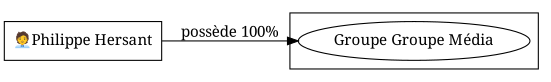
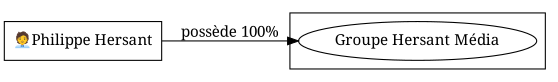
(414, 41) -> (418, 41)
